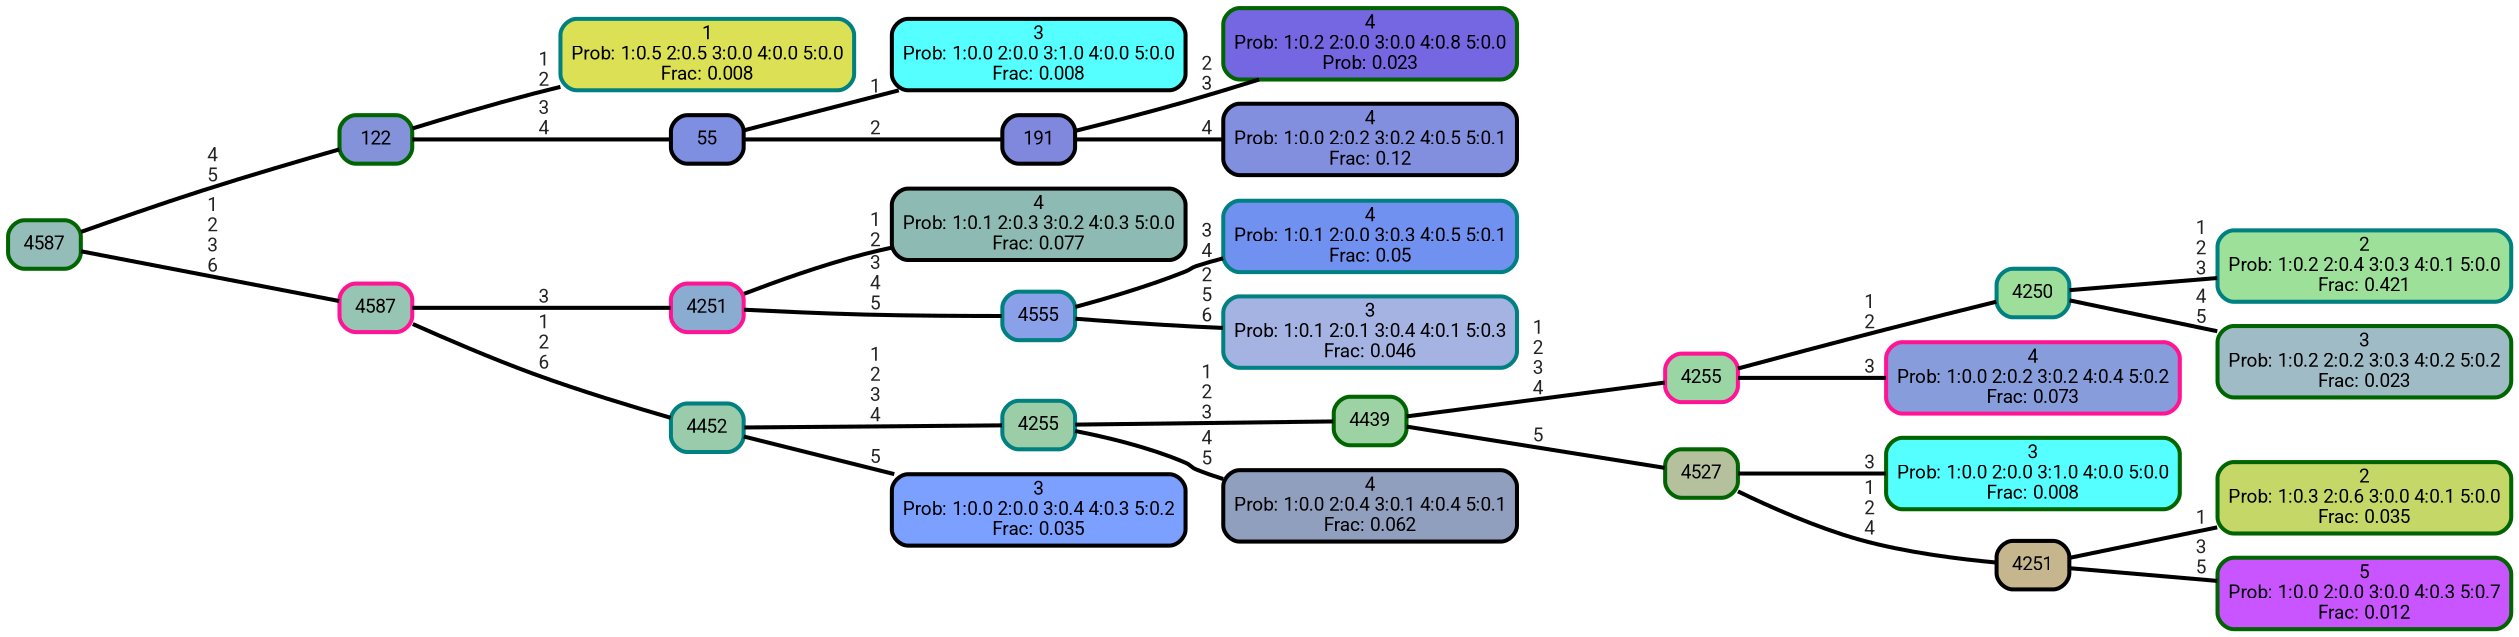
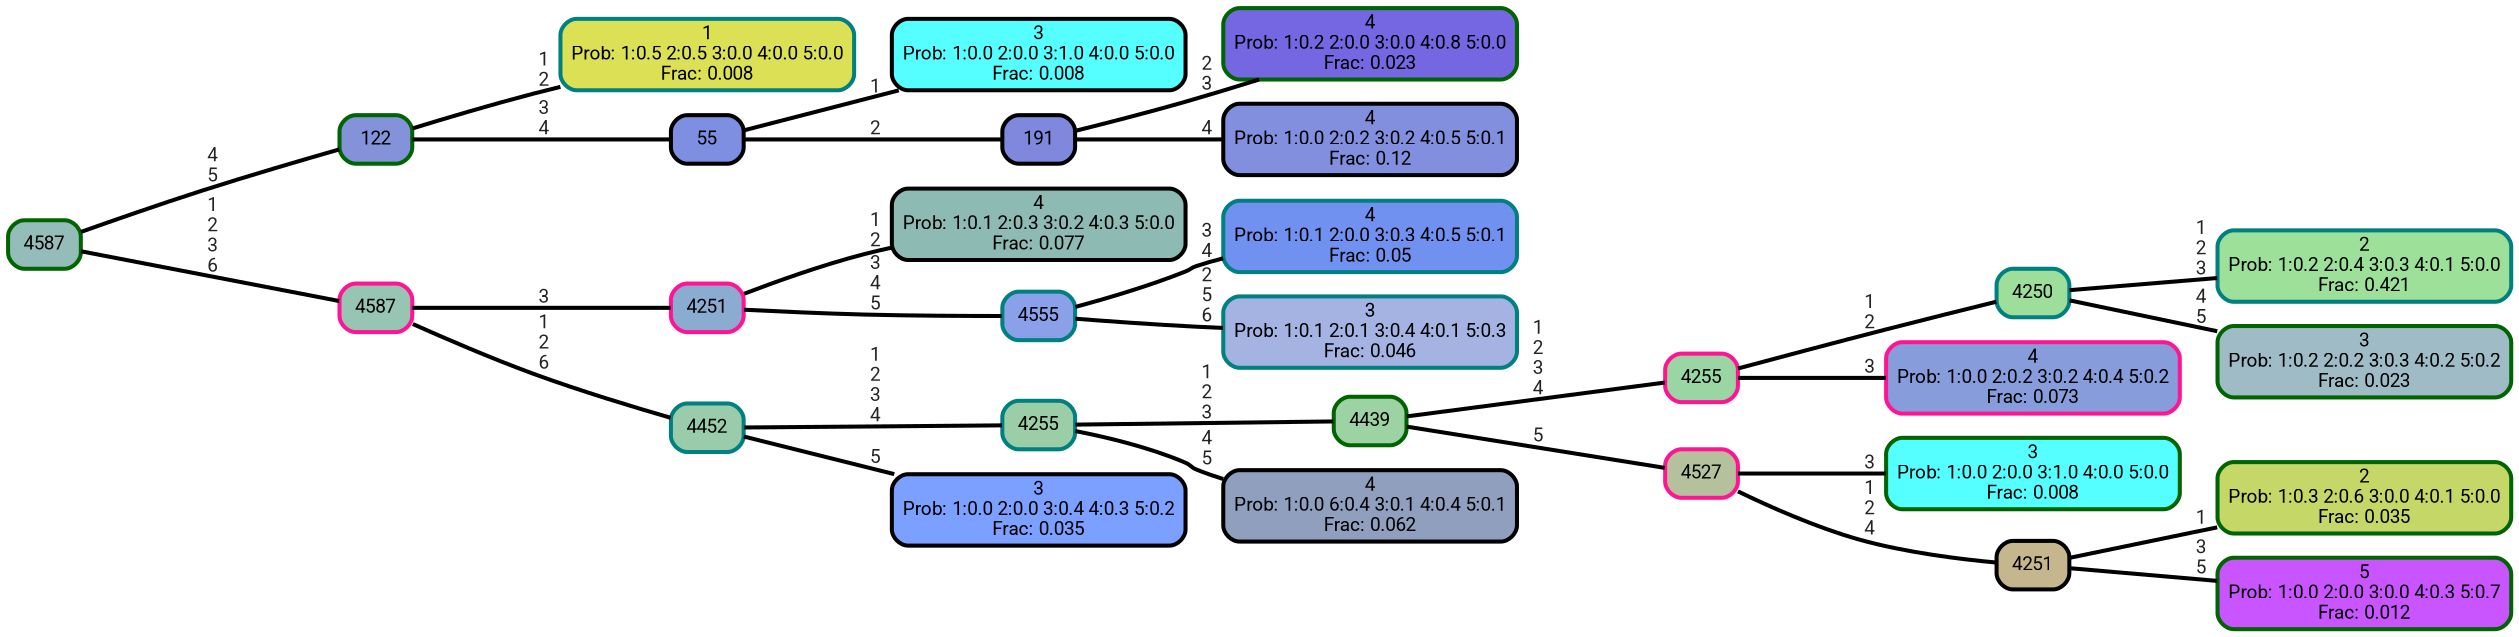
(1370, 44) -> (1370, 44)
(1702, 474) -> (1702, 474)
(1370, 506) -> (1370, 506)
